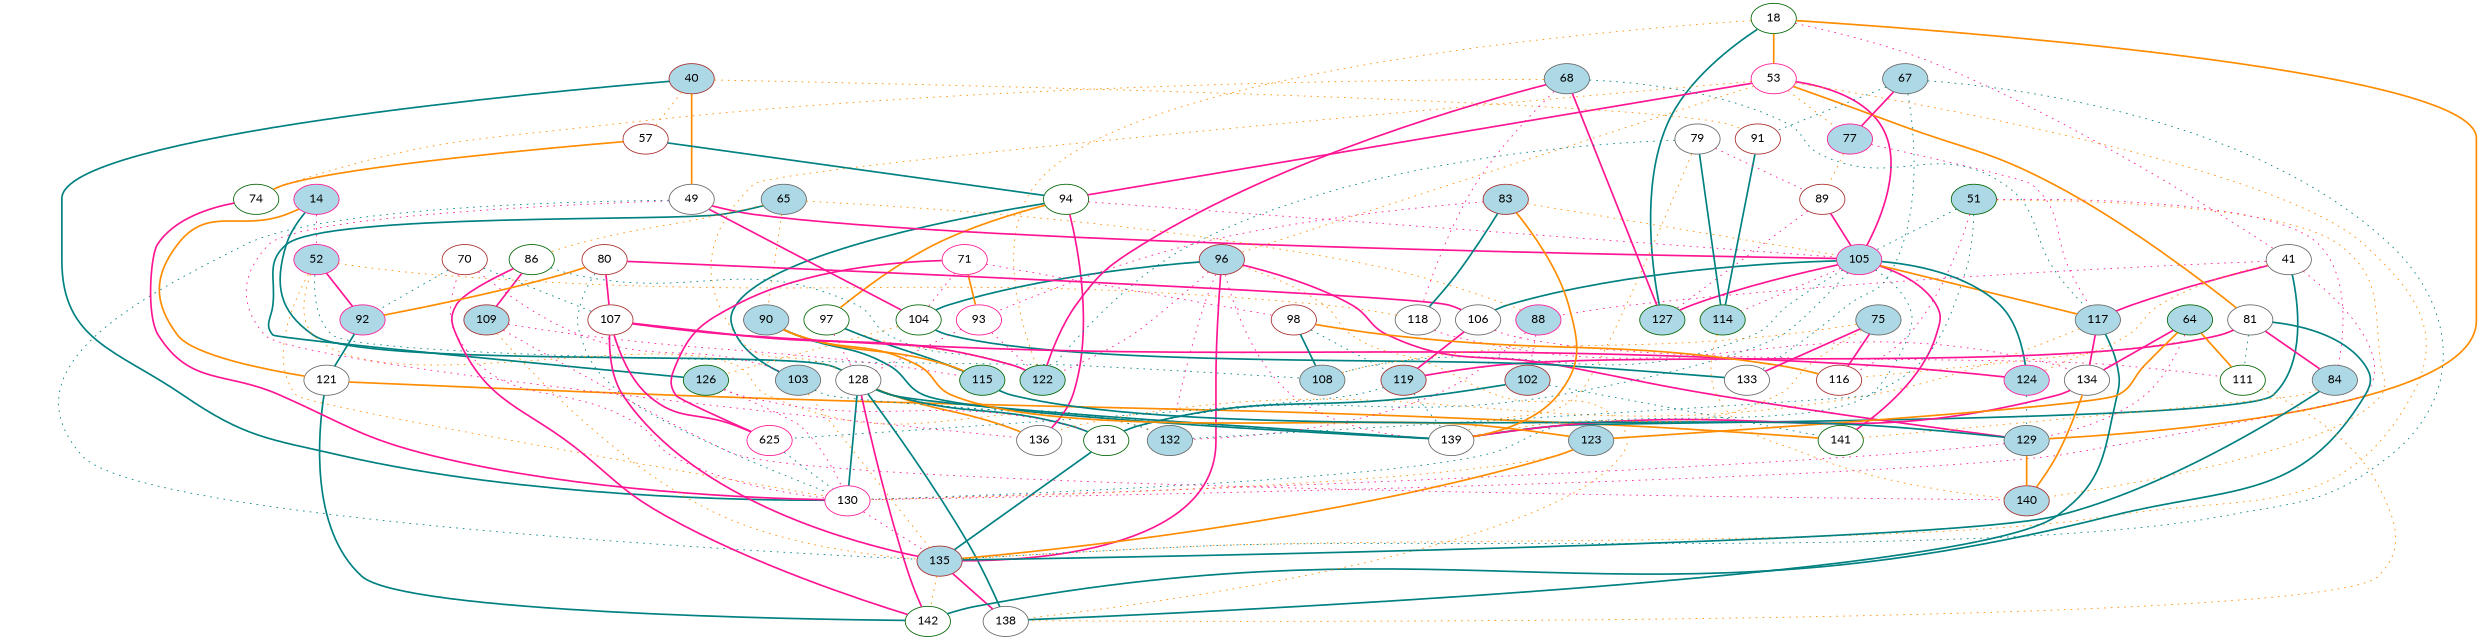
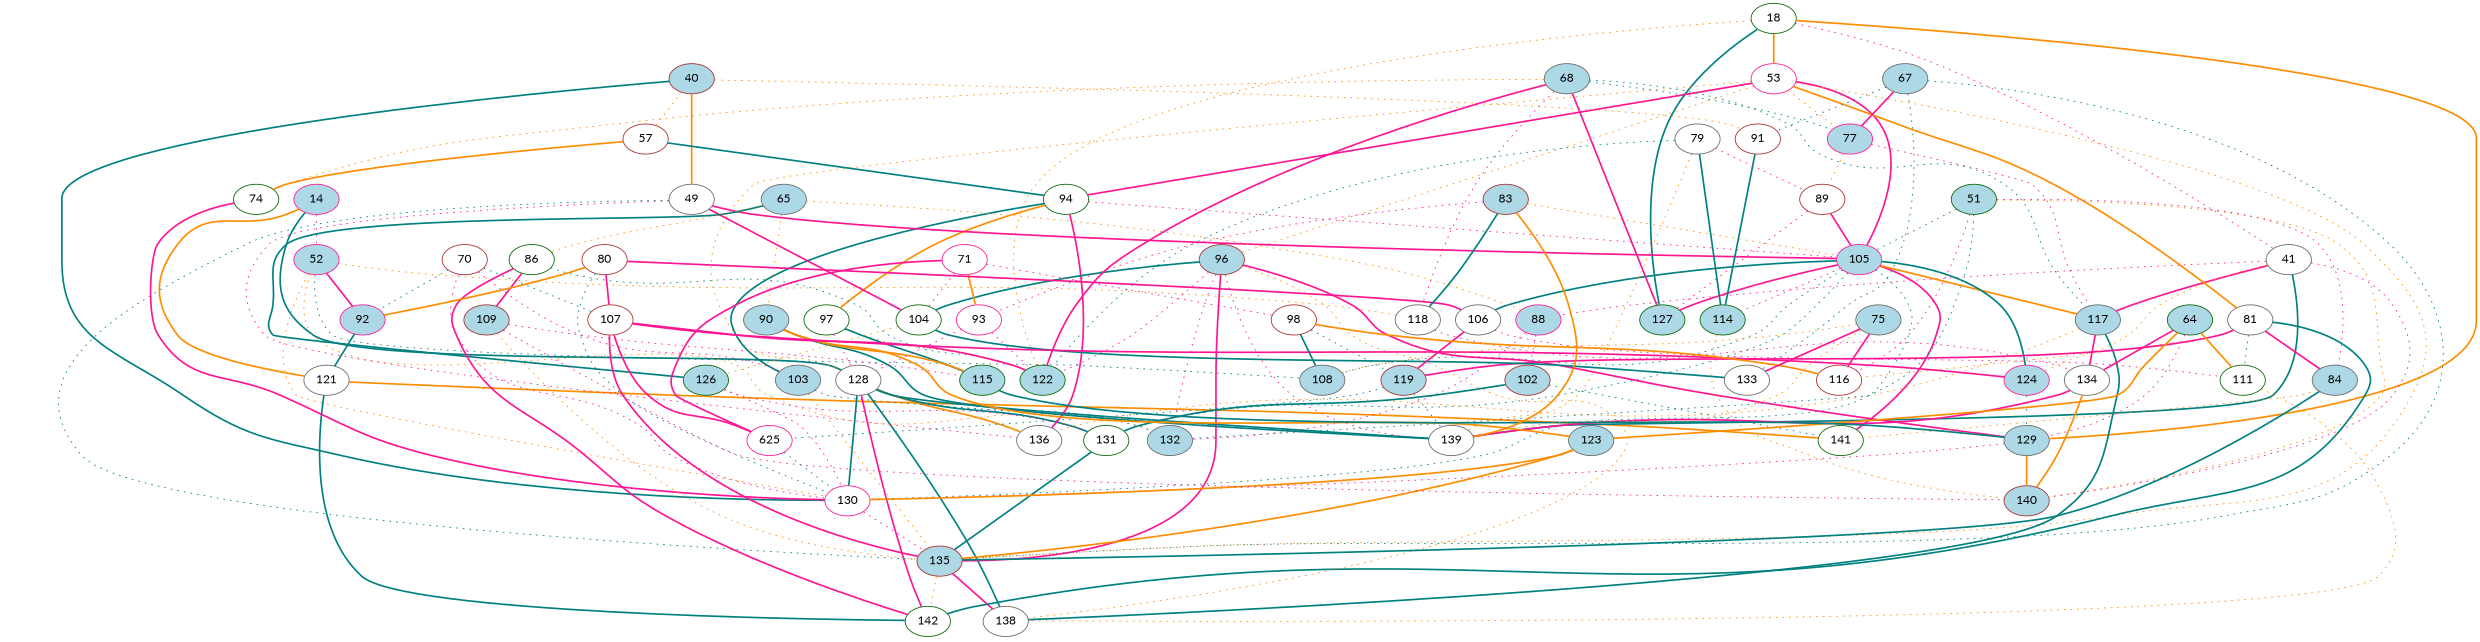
none -> (1712, 100)
(1697, 478) -> (2358, 421)
(1223, 487) -> (1223, 487)
